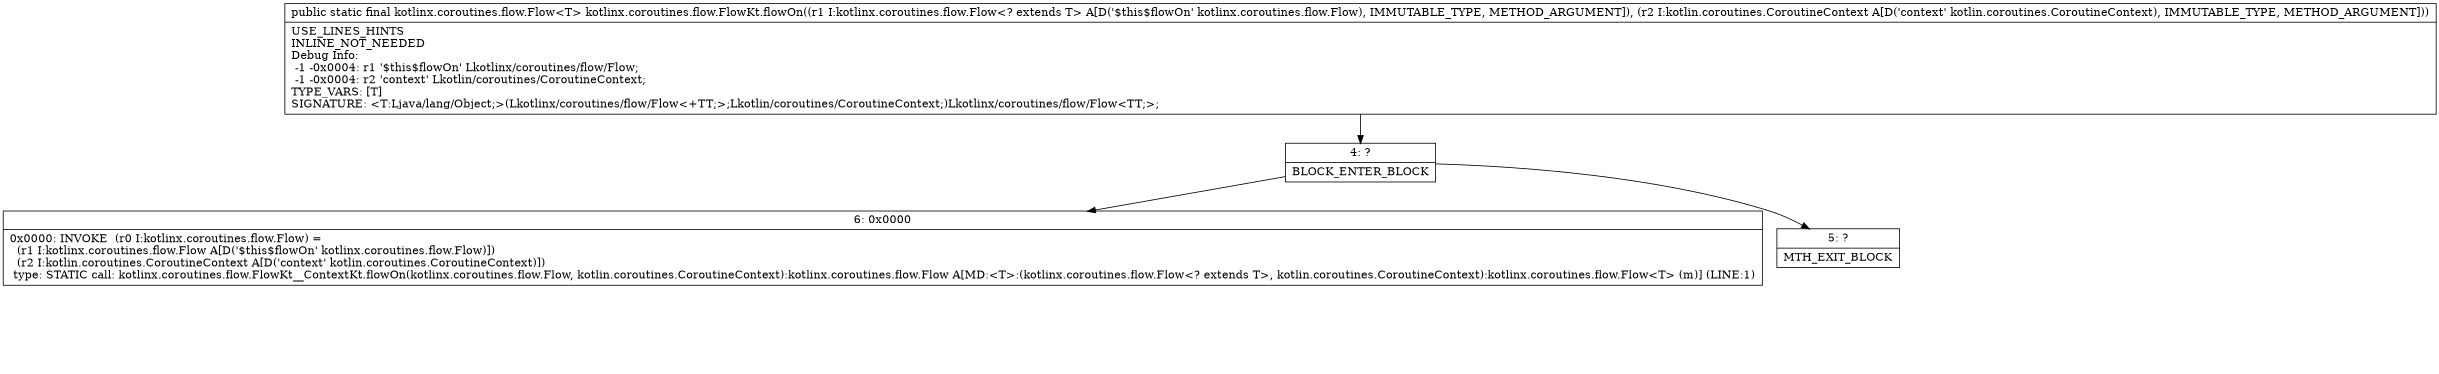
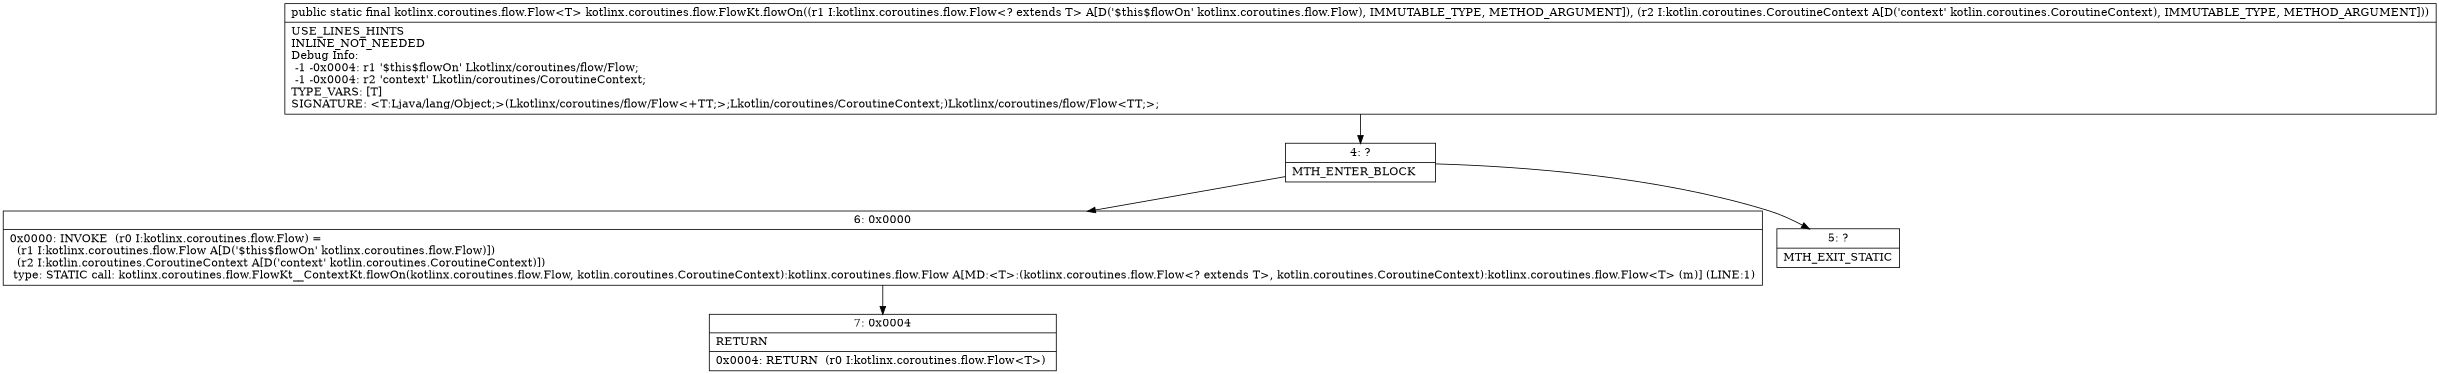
(1361, 172) -> (1354, 172)
(1838, 257) -> (1838, 257)
none -> (883, 343)
